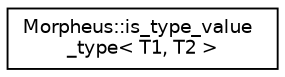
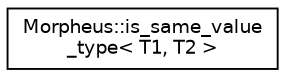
(143, 39) -> (143, 39)
